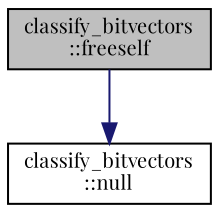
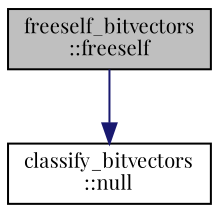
(109, 39) -> (109, 39)
